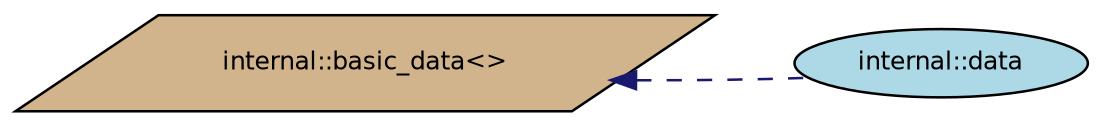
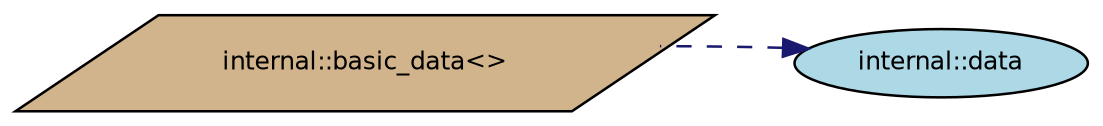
(722, 80) -> (721, 47)
